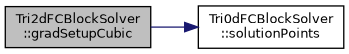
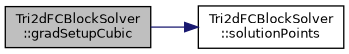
(271, 27) -> (271, 27)
